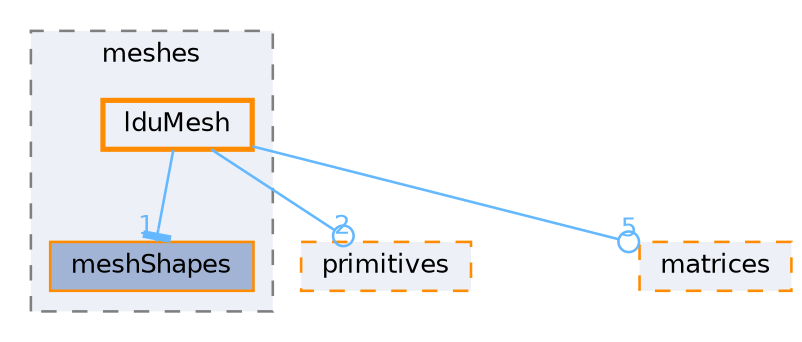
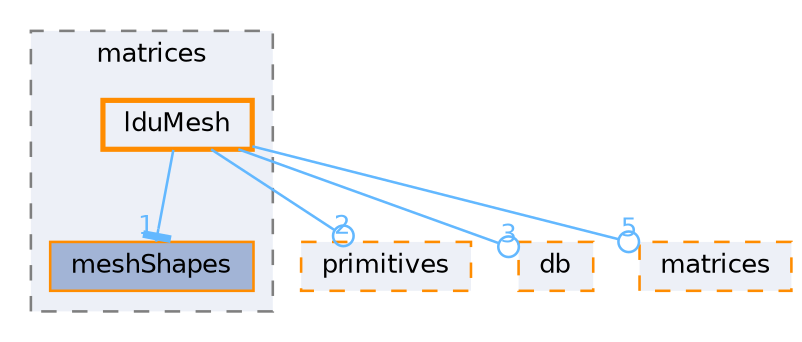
(152, 55) -> (152, 55)
none -> (556, 266)
